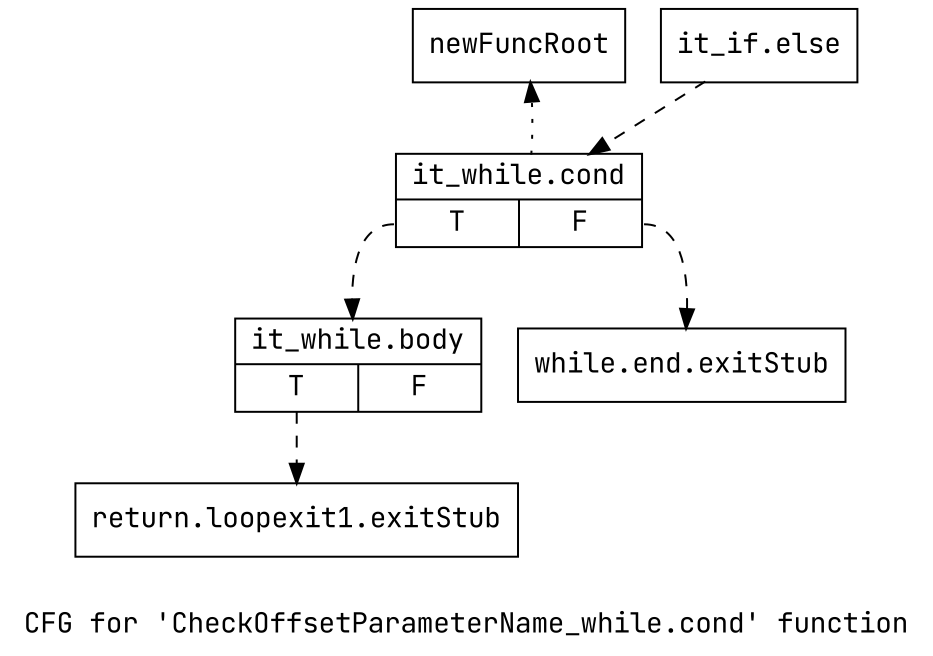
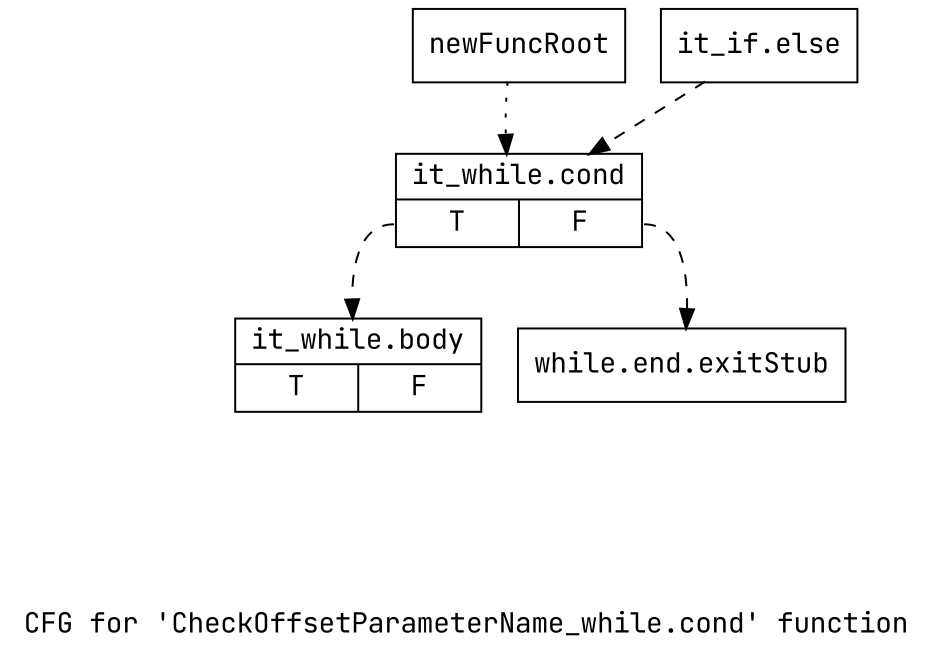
(532, 128) -> (506, 108)
(297, 520) -> none
